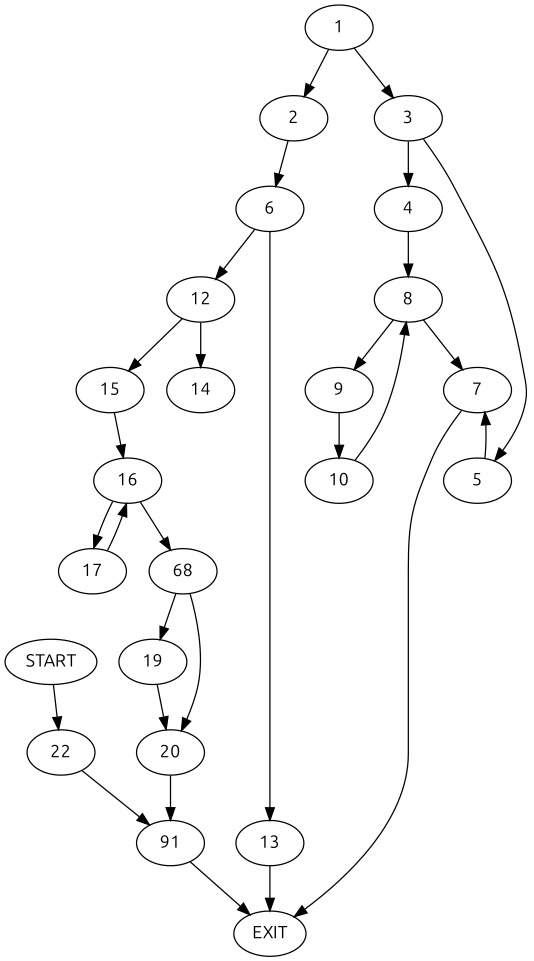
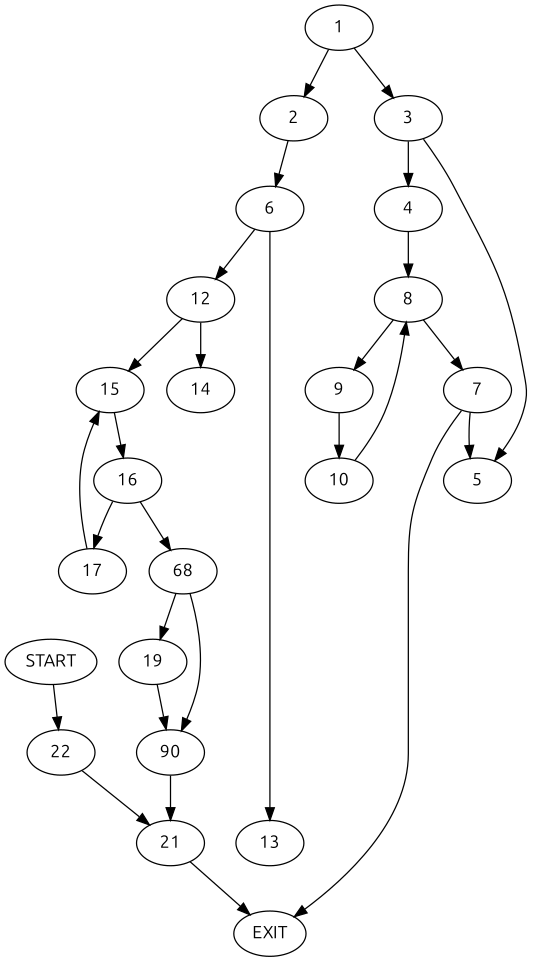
(486, 442) -> (469, 429)
(116, 533) -> (80, 485)
(171, 752) -> (171, 752)
(171, 843) -> (171, 843)
(270, 882) -> none
